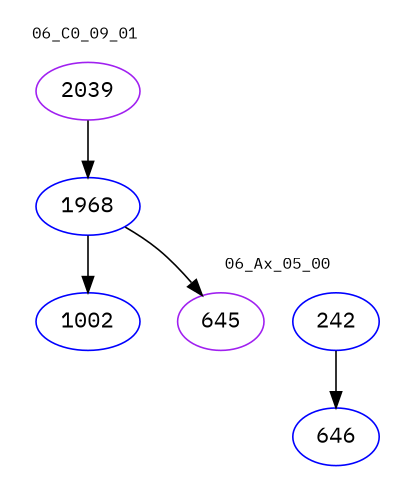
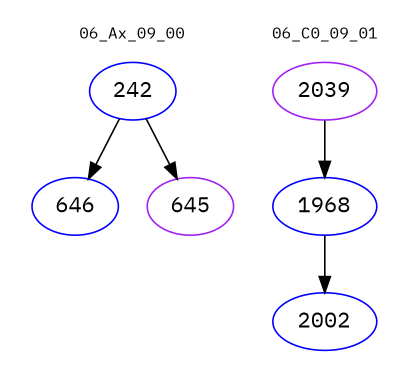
(175, 265) -> (158, 142)
(278, 265) -> (133, 34)
(88, 322) -> (325, 322)
